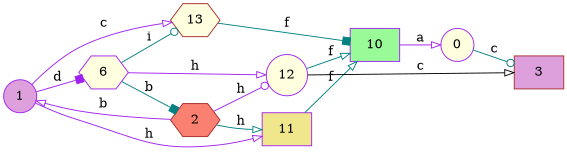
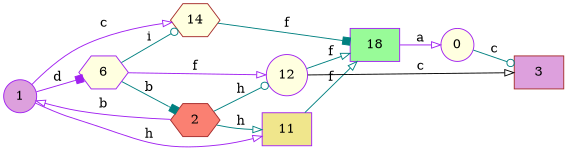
(195, 20) -> (195, 20)
(375, 45) -> (375, 45)
(195, 66) -> (195, 66)
(238, 99) -> (238, 99)
